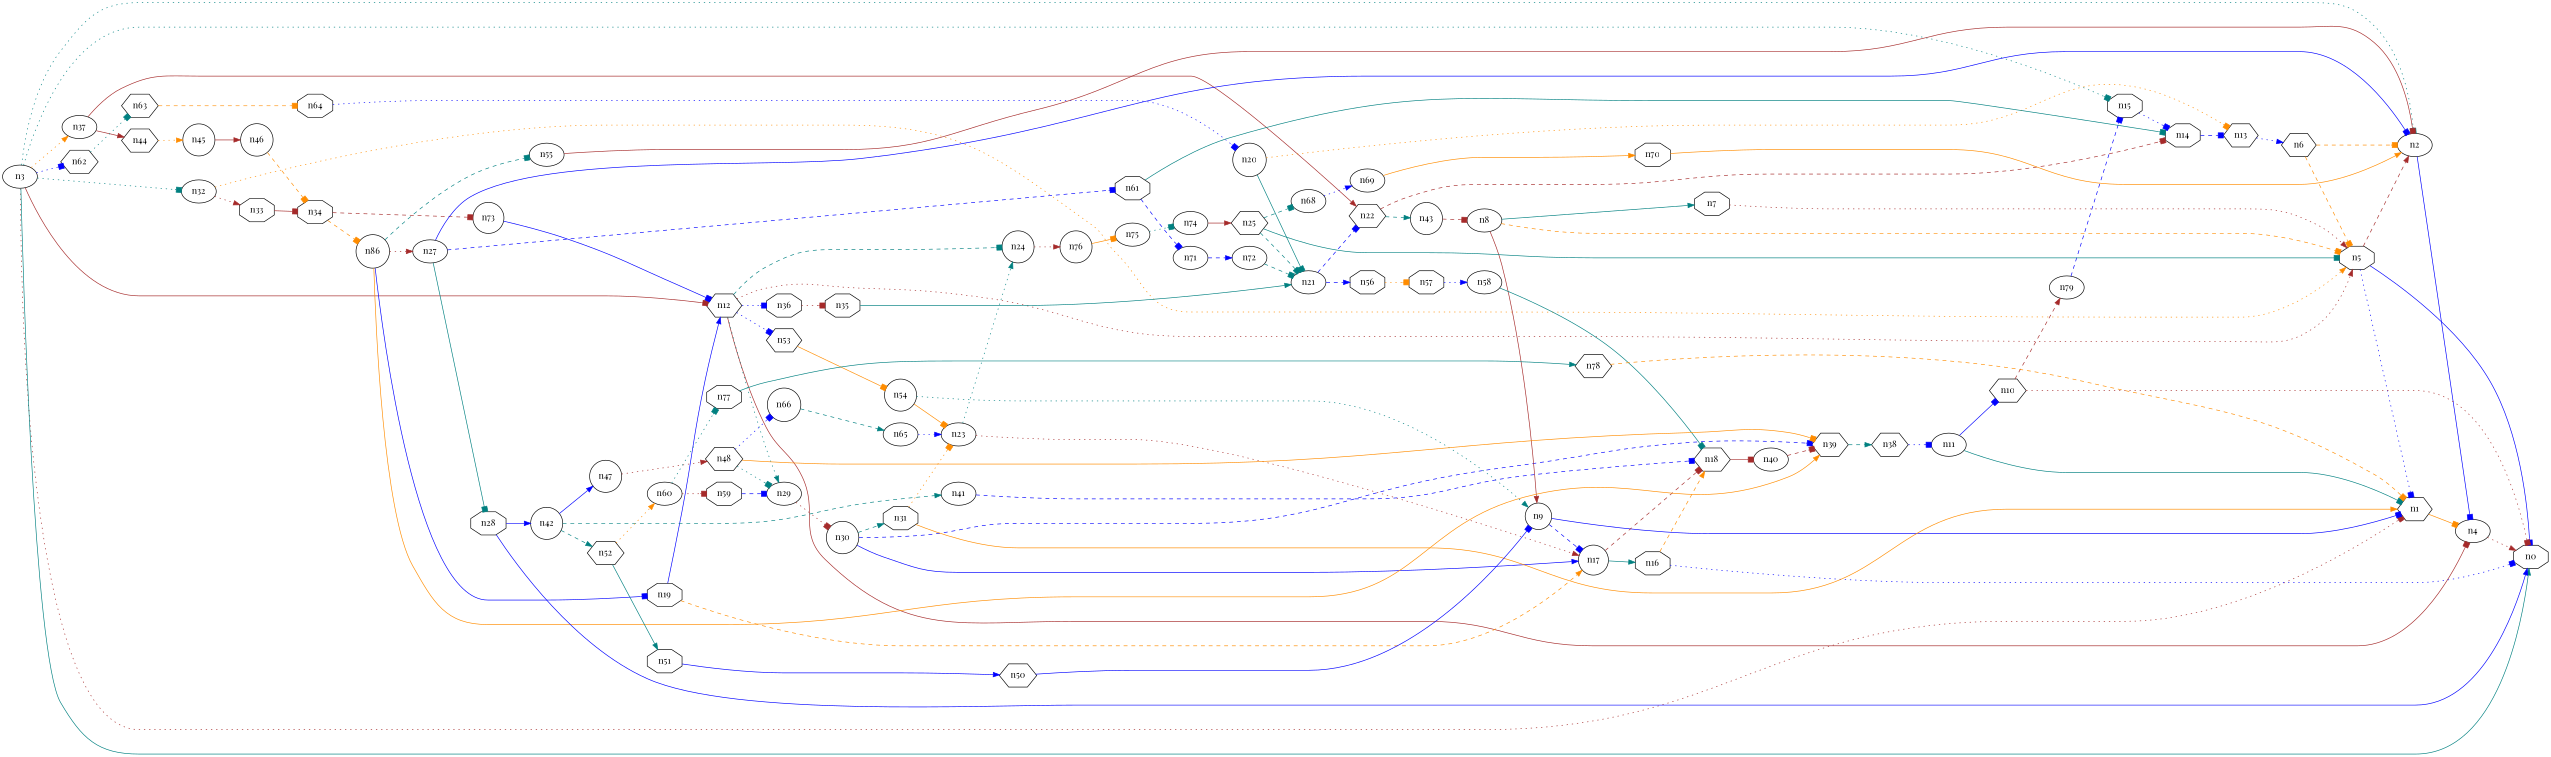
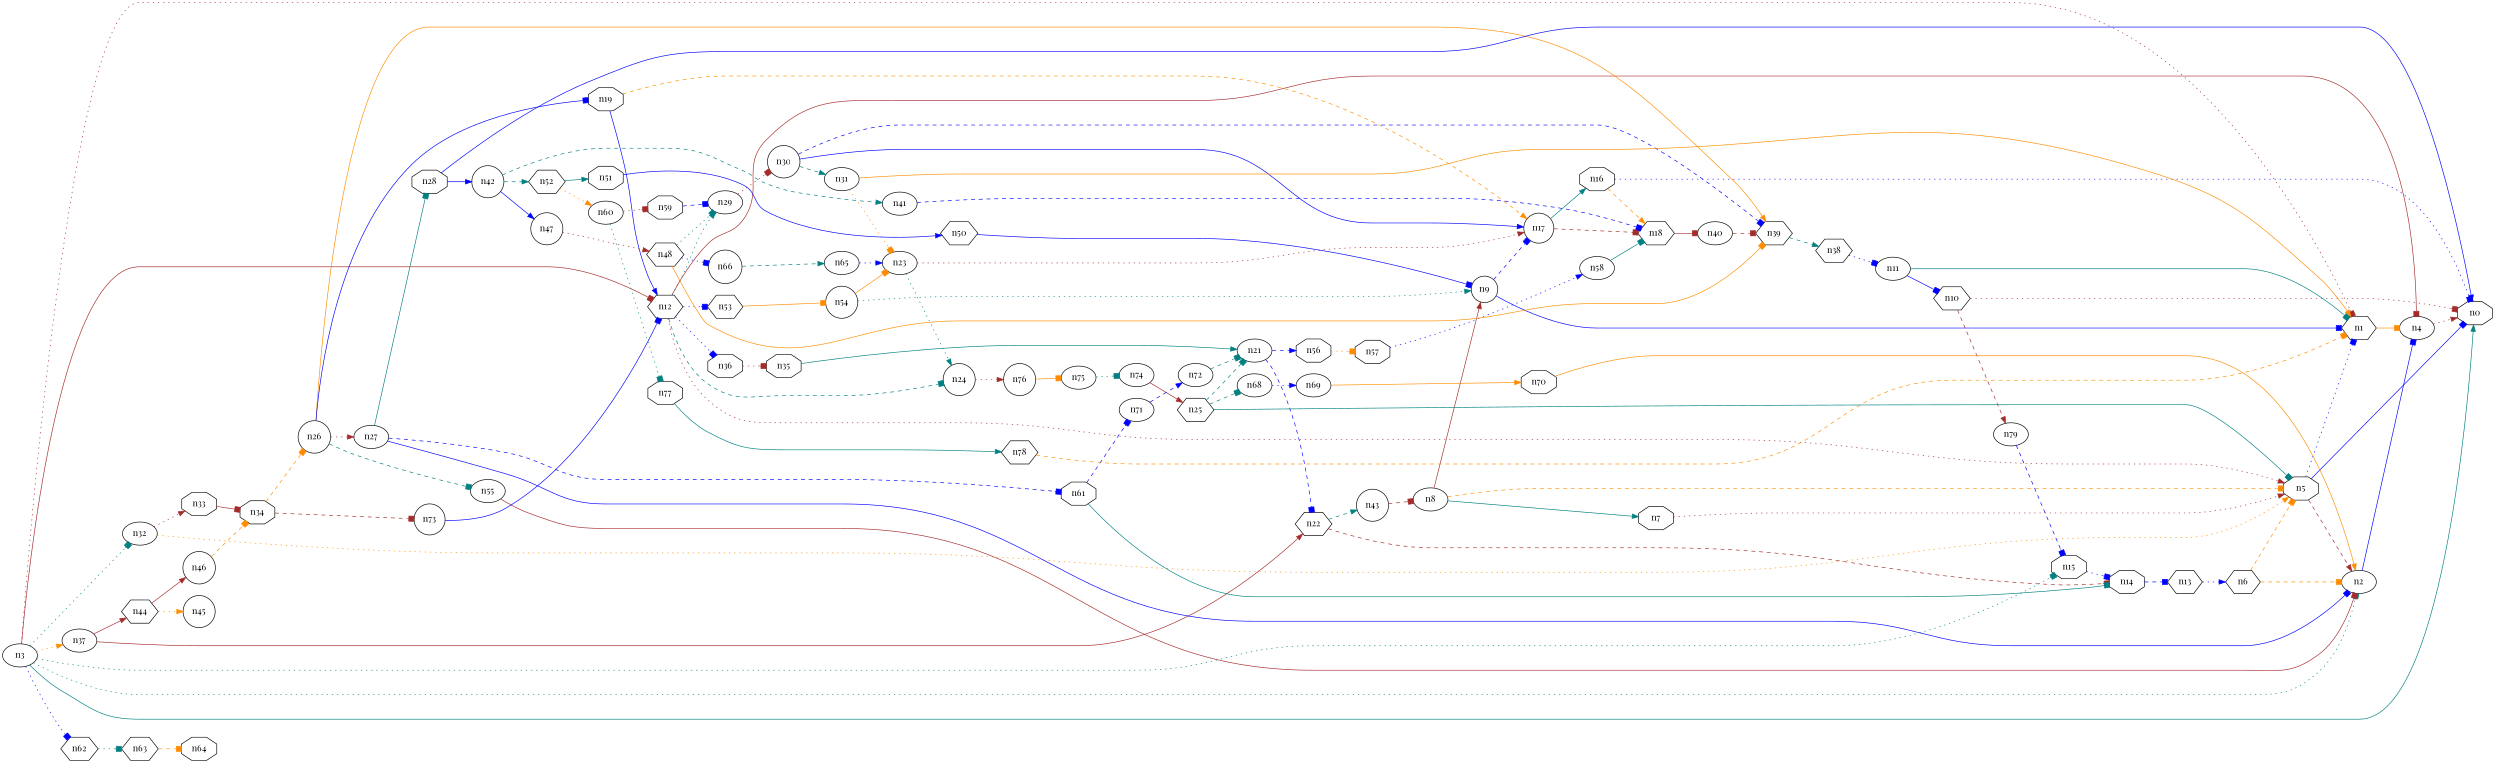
(224, 140) -> (166, 592)
(1250, 160) -> none
(373, 251) -> (314, 437)
(901, 518) -> (842, 179)
